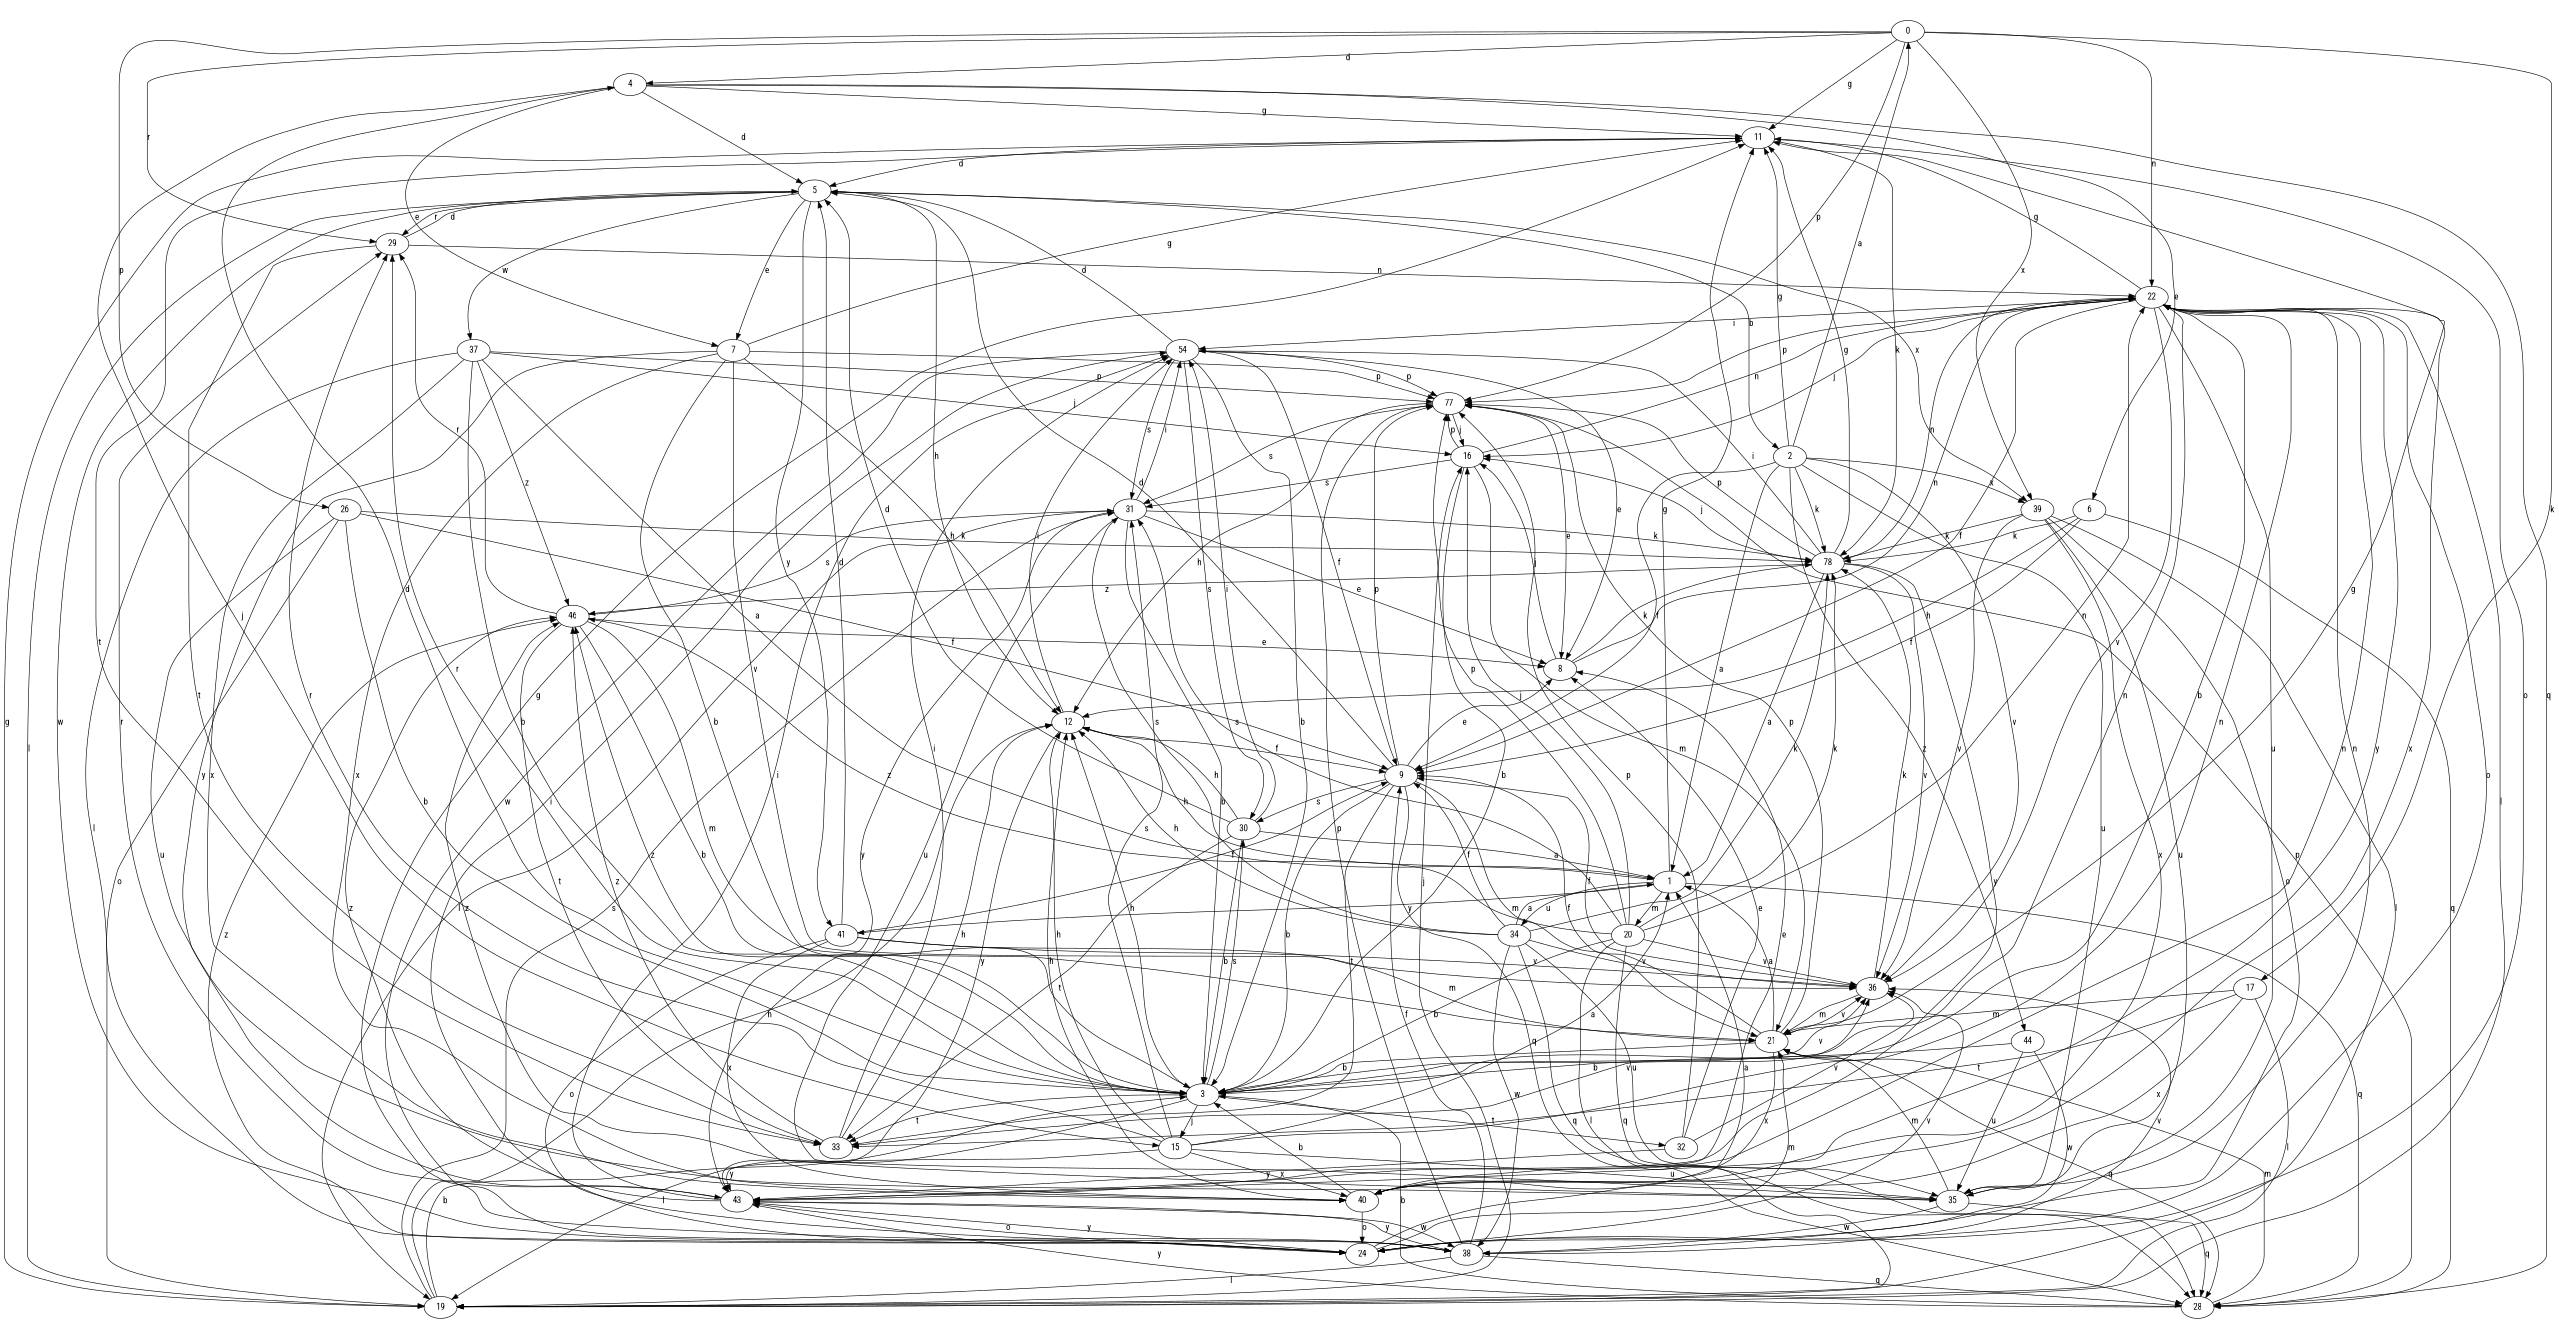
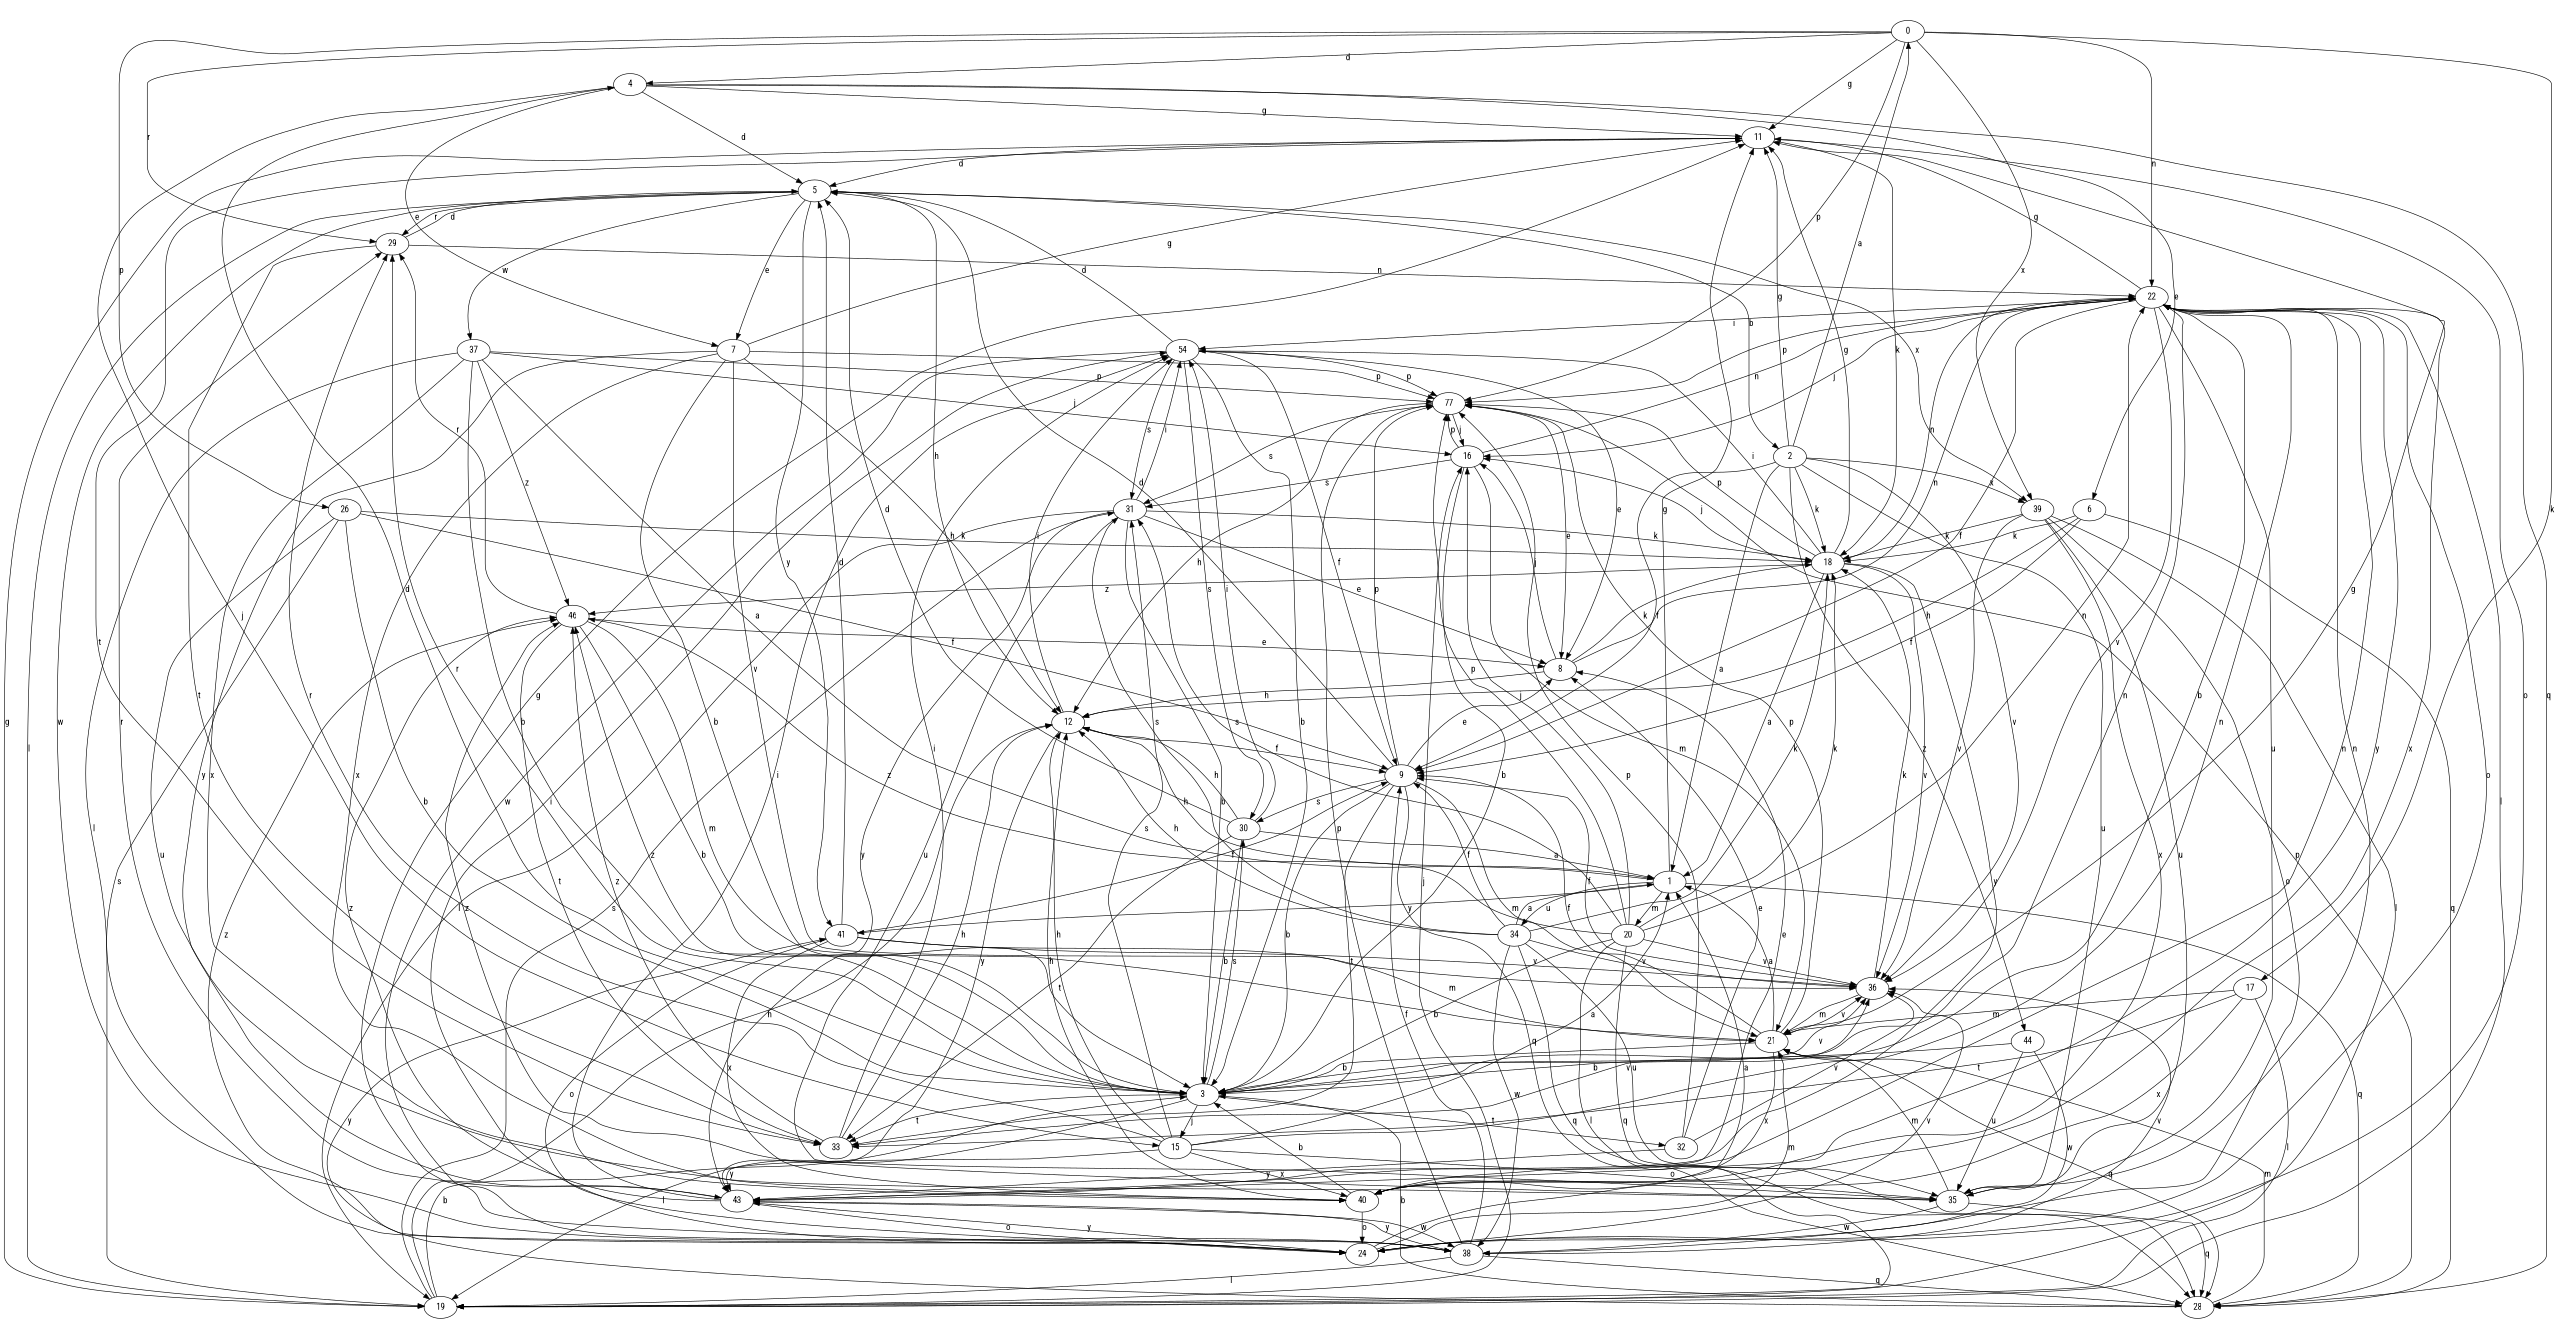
(831, 547) -> none
(1828, 563) -> (1828, 563)
(119, 882) -> (119, 882)
(1133, 926) -> (1316, 689)
(1672, 1174) -> (1672, 1174)
(1467, 1290) -> (954, 1285)
